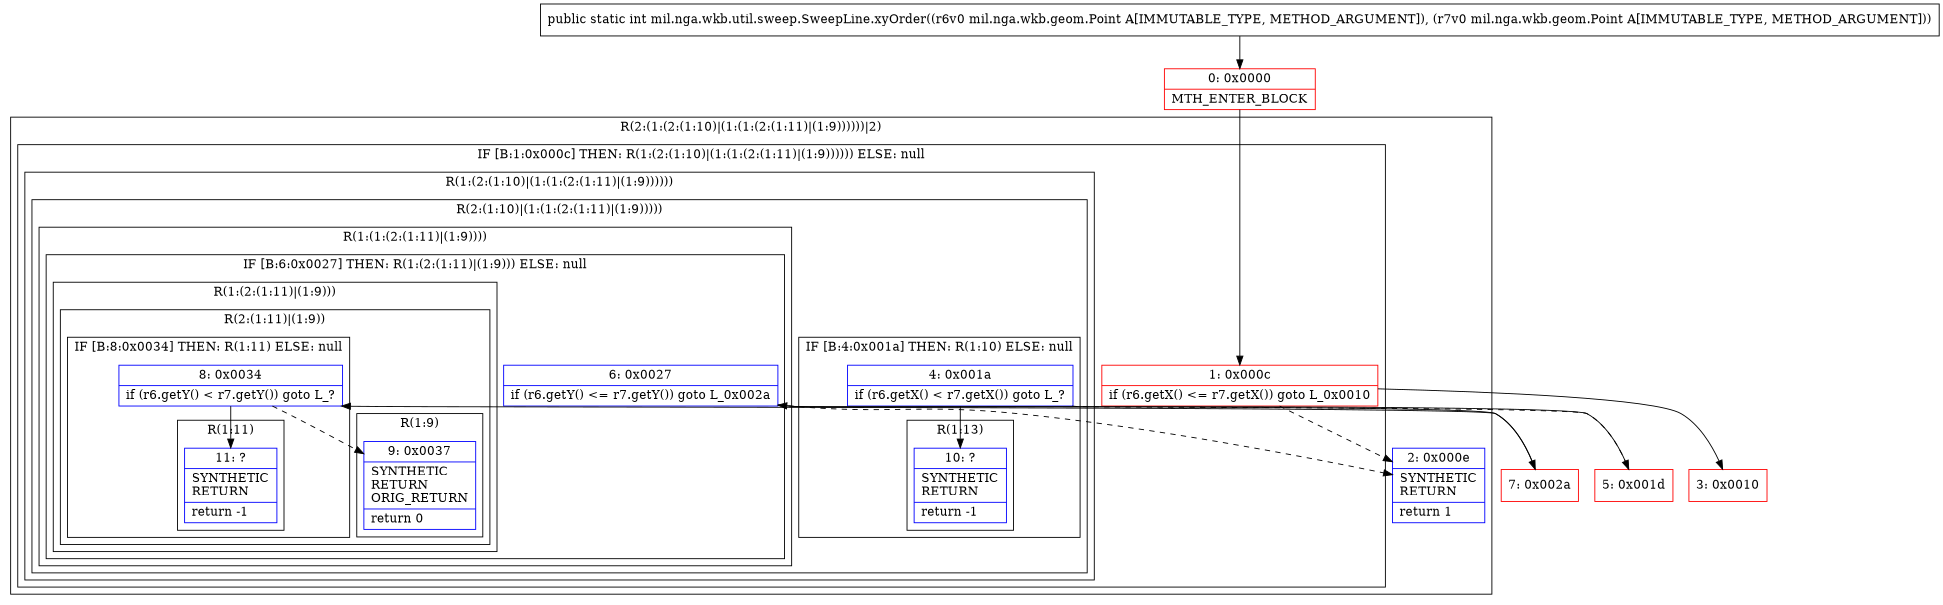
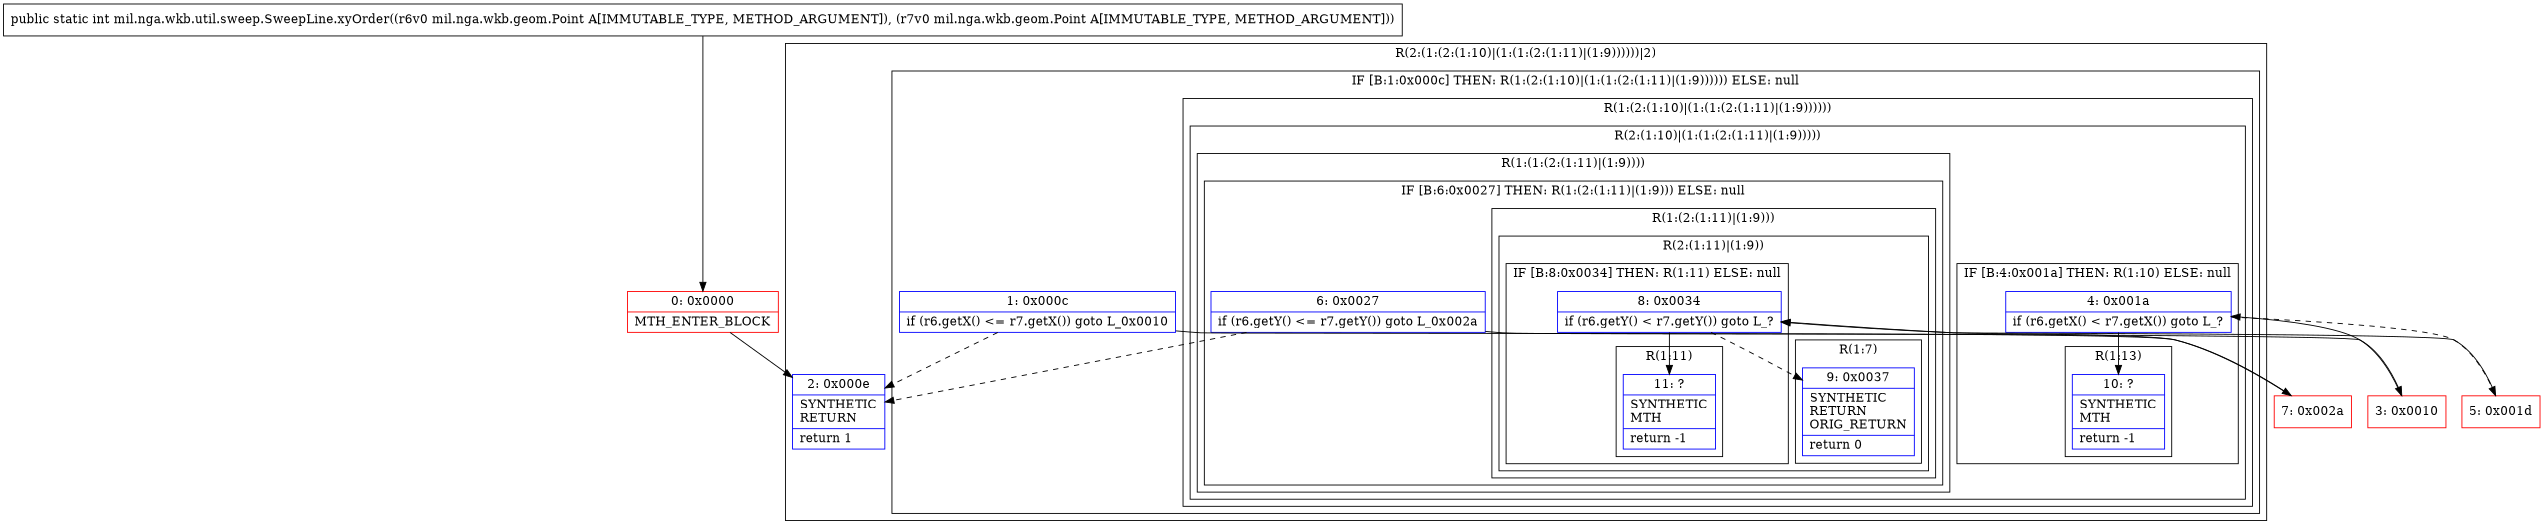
(1240, 233) -> (757, 352)
none -> (2331, 329)
(1240, 386) -> (1037, 312)
(1223, 407) -> (2158, 334)
(420, 424) -> (1858, 350)
(221, 492) -> (1646, 418)
(950, 492) -> (2095, 418)
